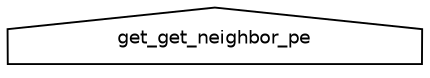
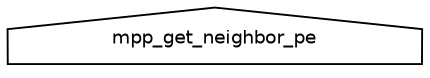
(215, 39) -> (215, 39)
